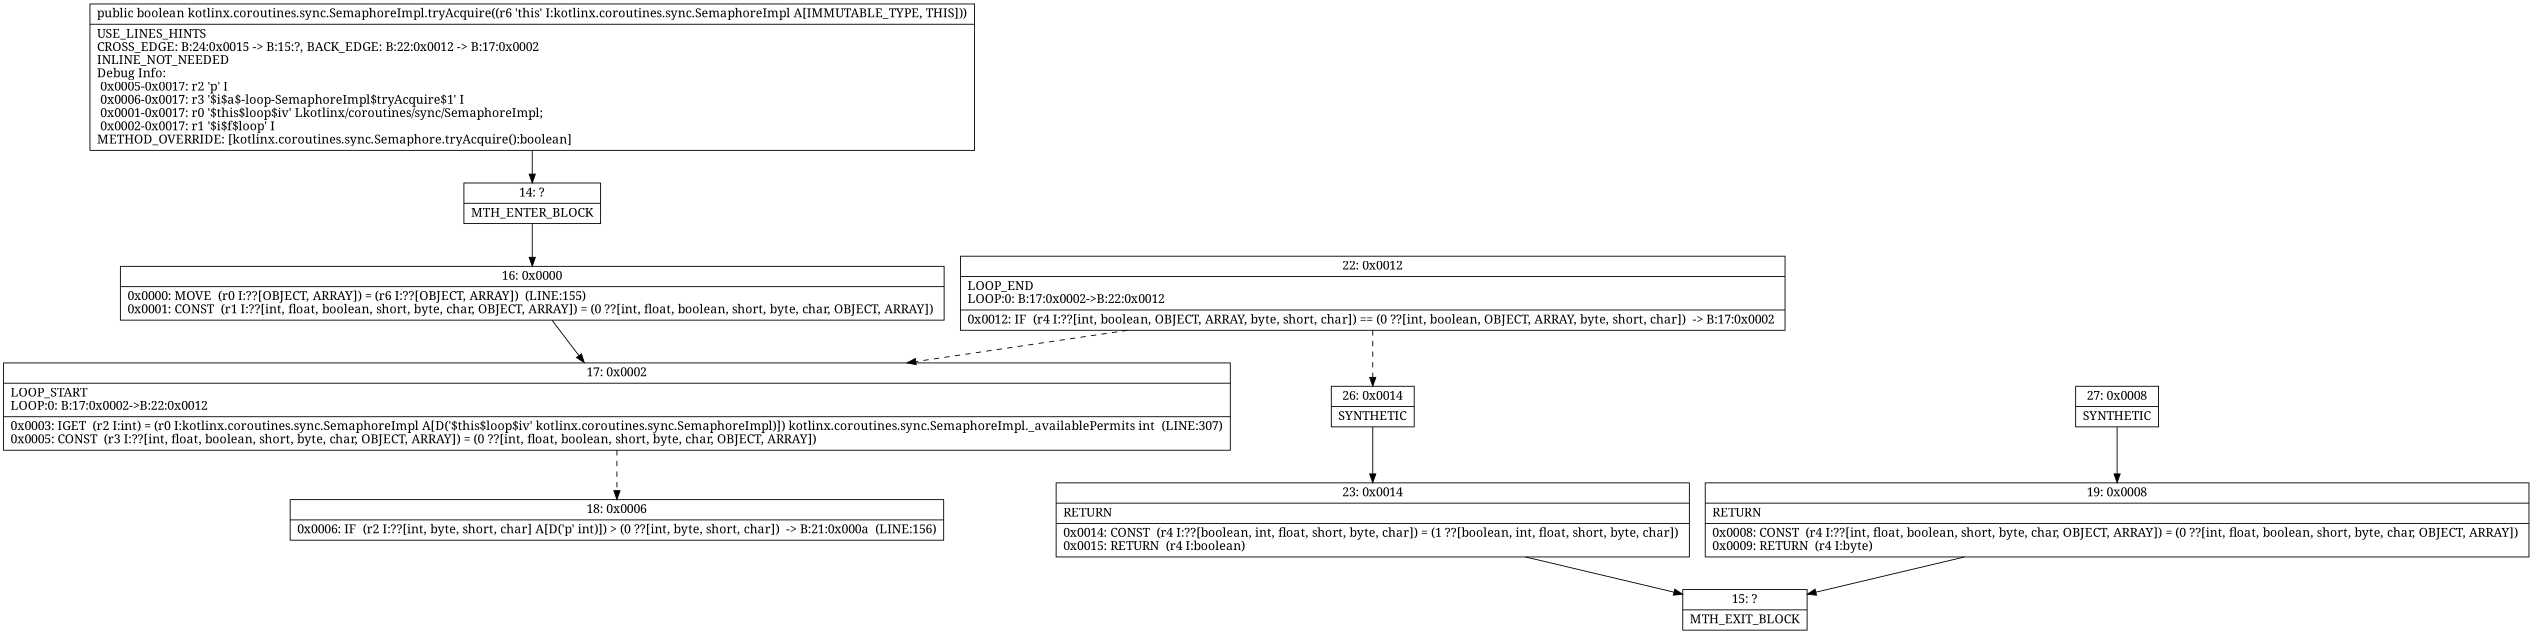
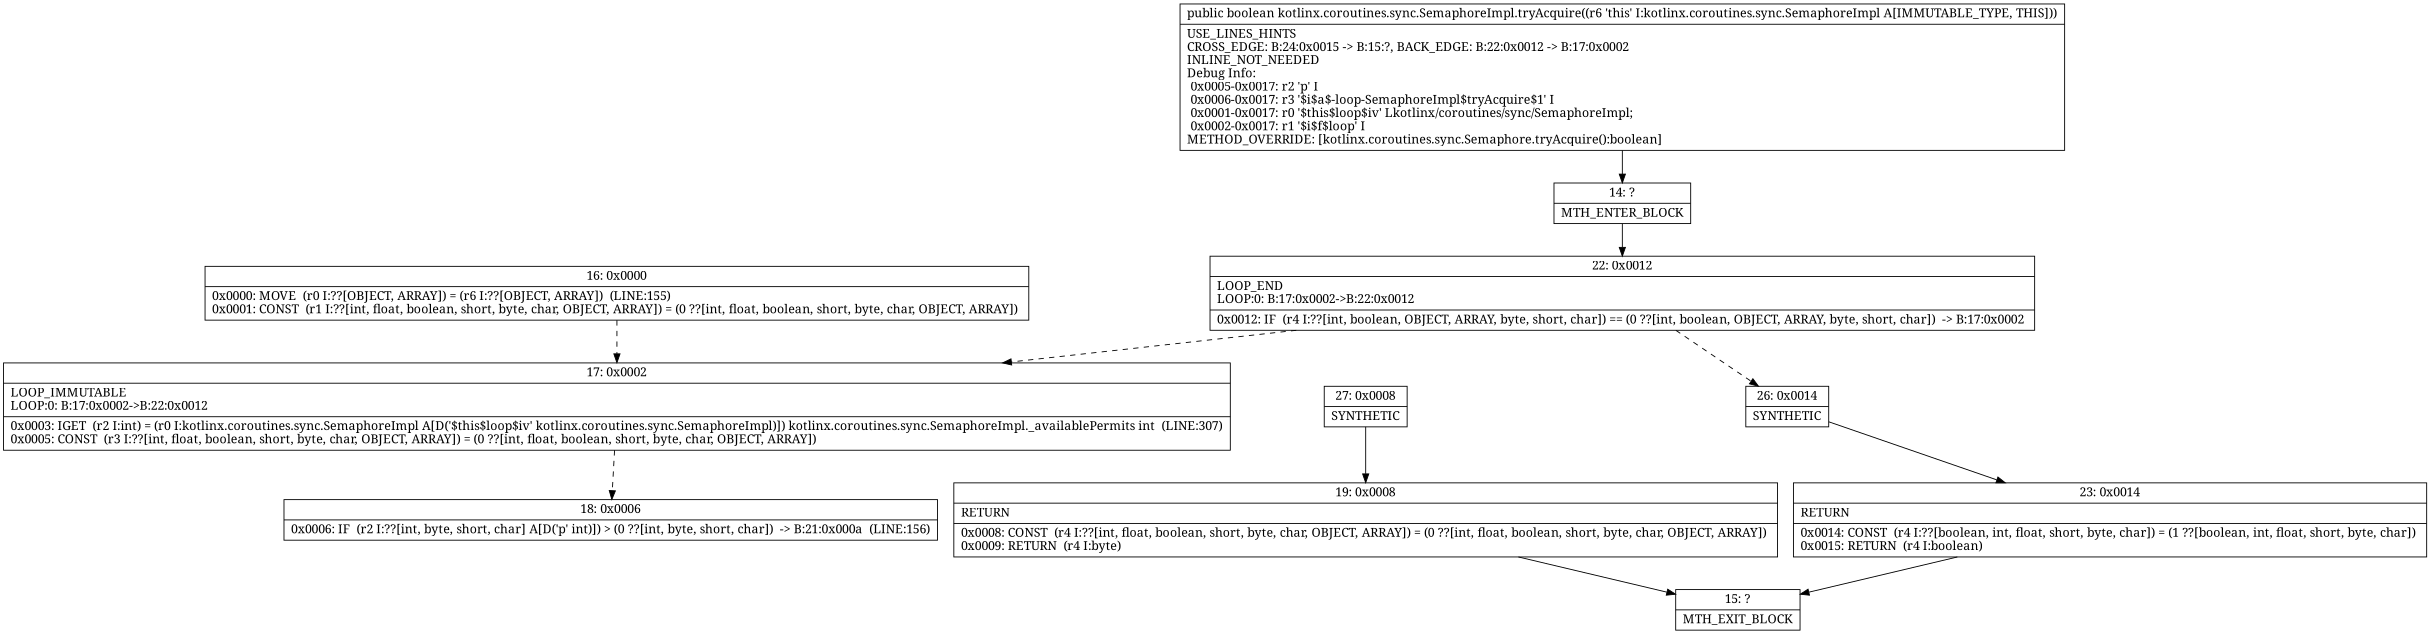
(532, 240) -> (1622, 235)
(565, 338) -> (617, 337)
(49, 393) -> (69, 393)
